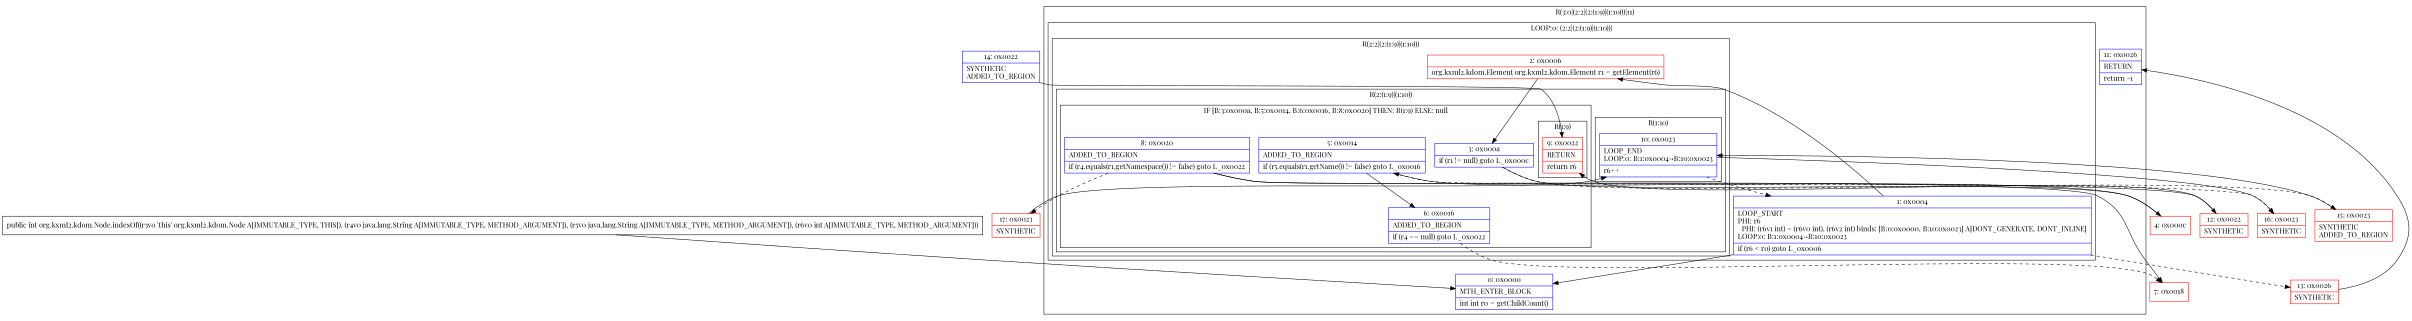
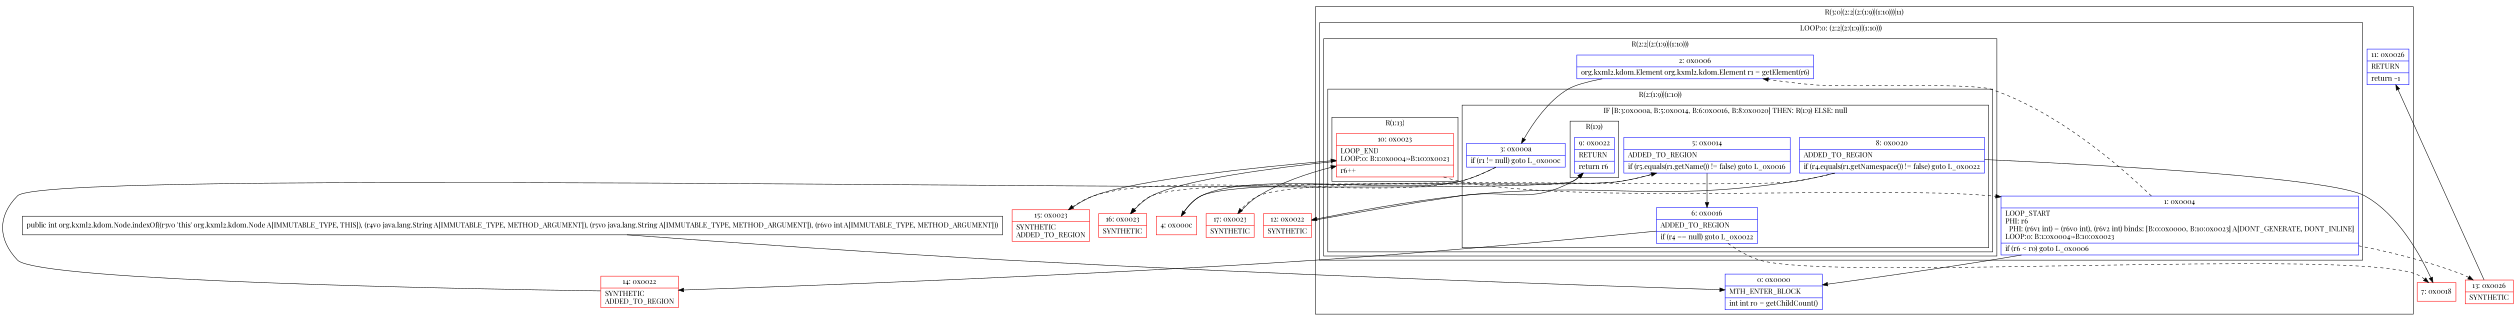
(1001, 67) -> (640, 292)
(1546, 67) -> (1695, 67)
(1765, 108) -> (2007, 95)
(1658, 123) -> (1395, 123)
(1563, 155) -> (1594, 155)
(1658, 155) -> (1395, 155)
none -> (1219, 266)
